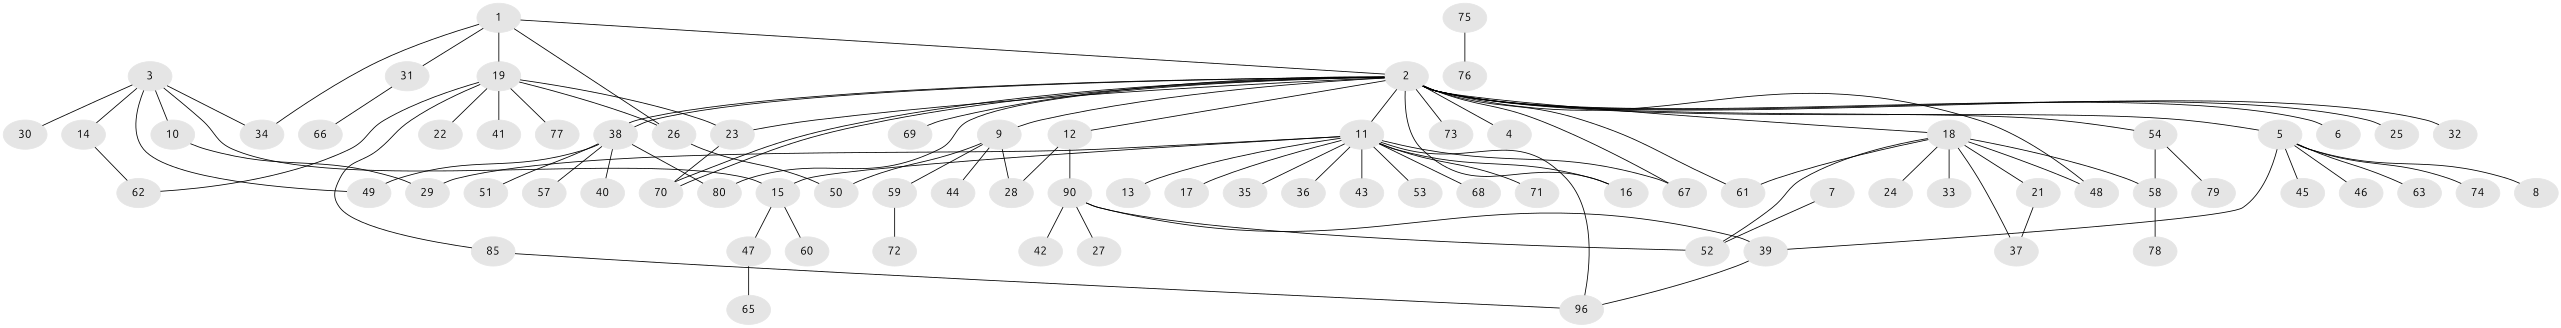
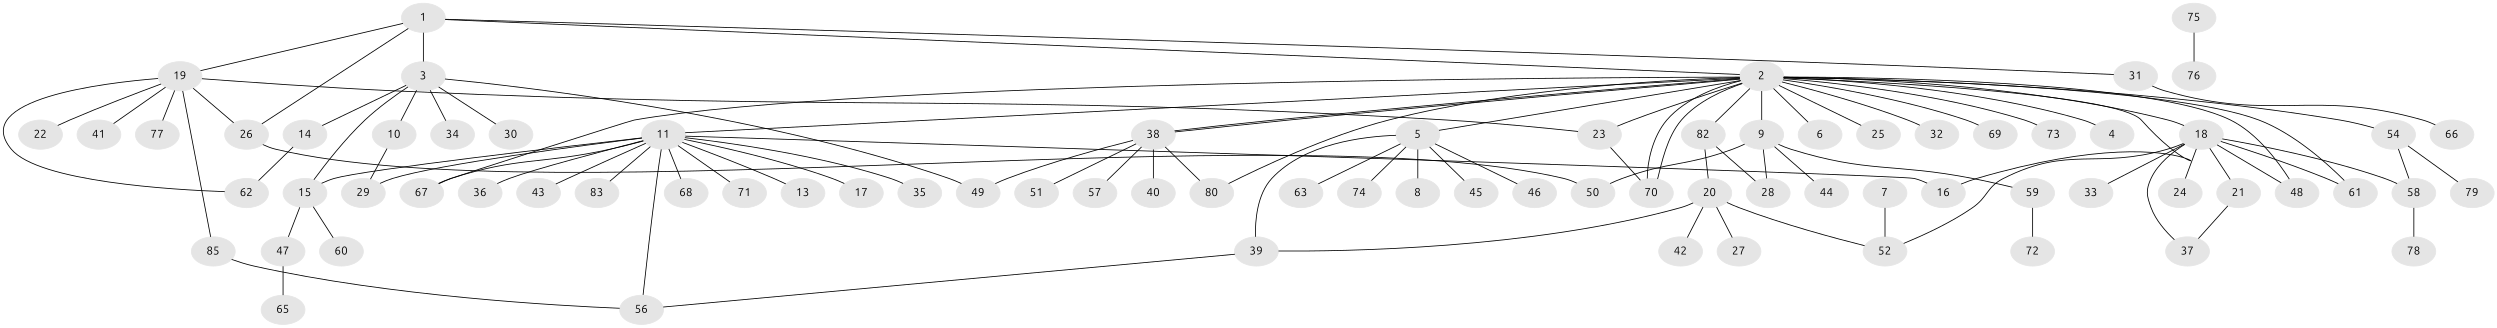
(373, 64) -> (423, 47)
(1070, 135) -> (1703, 135)
(1070, 193) -> (1710, 193)
(1420, 193) -> (597, 193)
(1582, 310) -> (642, 310)
